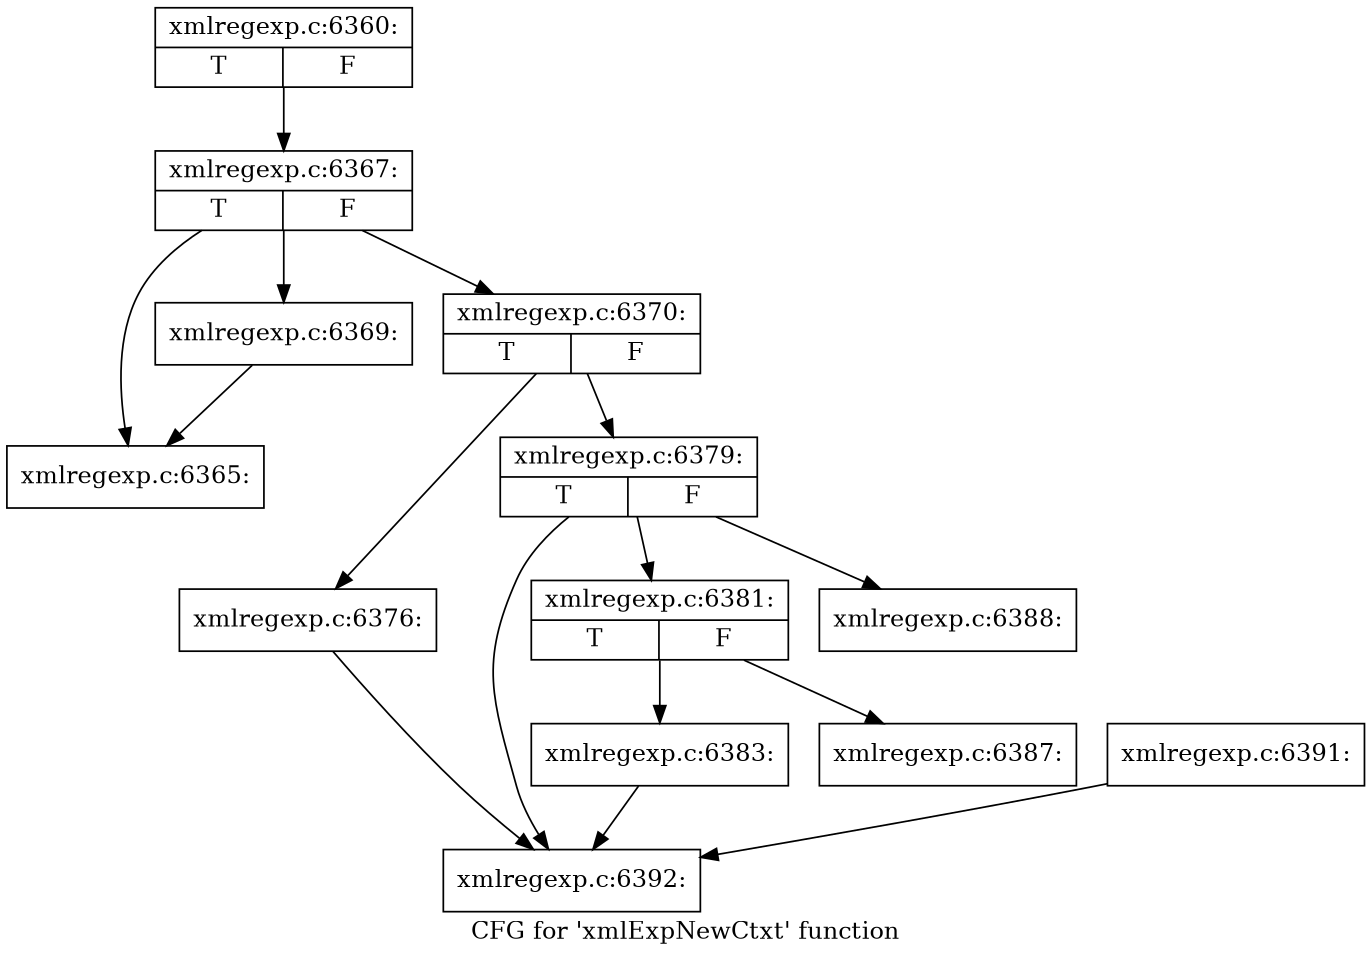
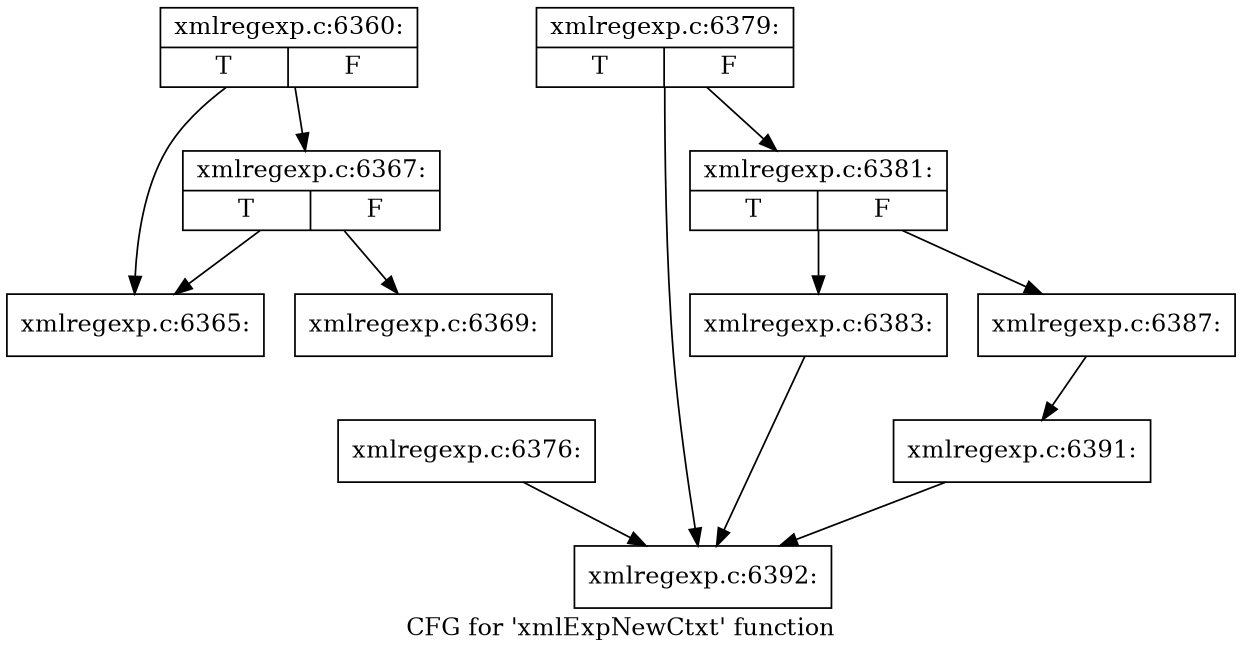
(572, 334) -> none
none -> (1069, 381)
(216, 399) -> (157, 170)
(948, 620) -> none
